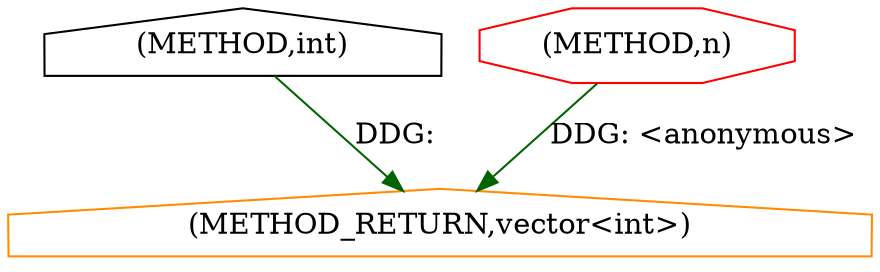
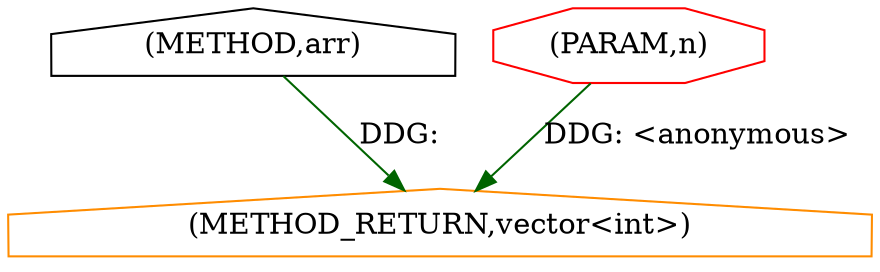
(243, 46) -> (253, 46)
(637, 46) -> (629, 46)
